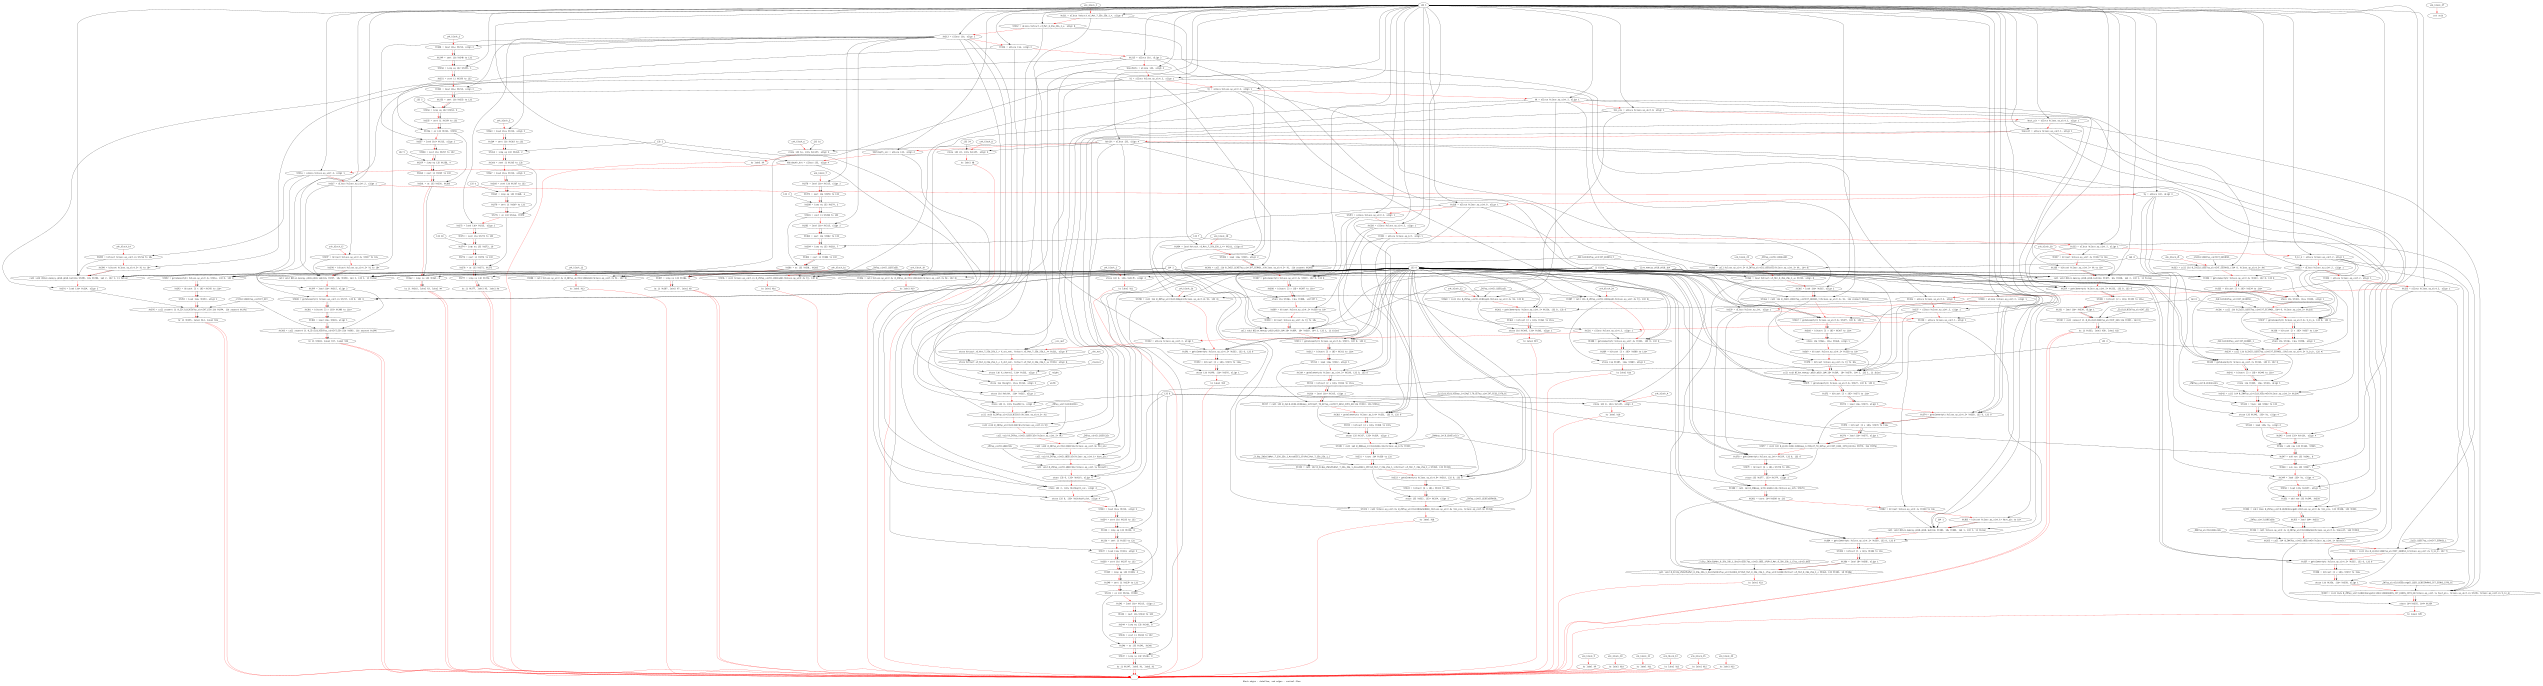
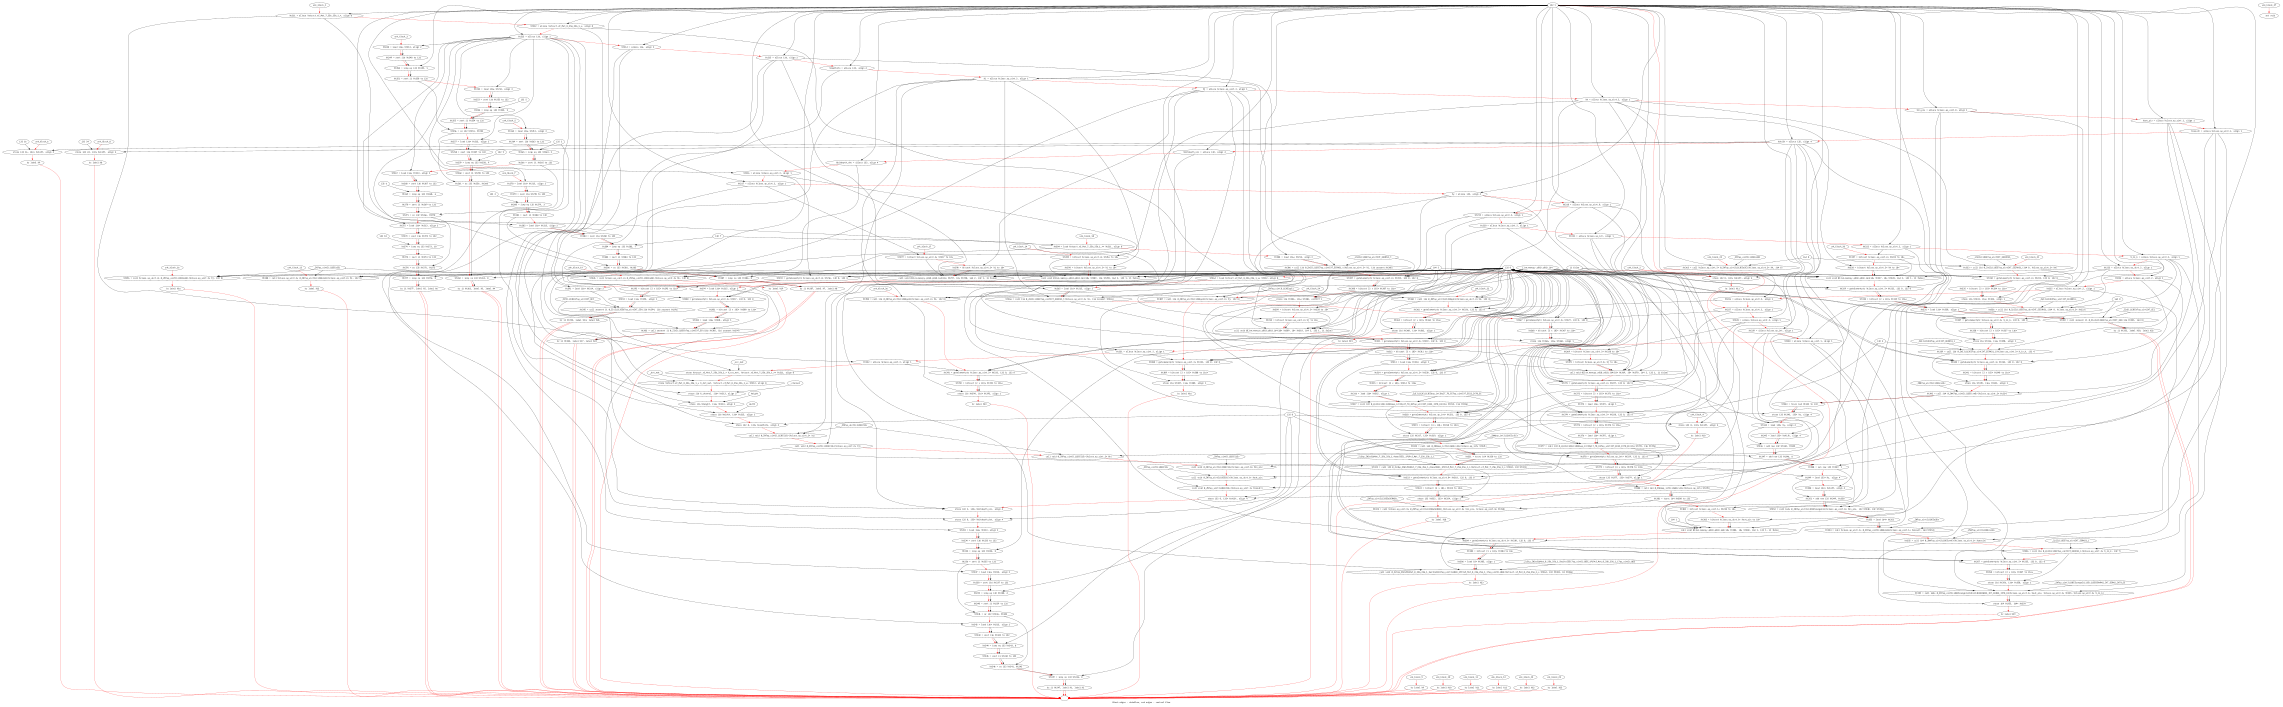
(2000, 31) -> (1654, 189)
none -> (442, 79)
(2187, 307) -> (1619, 345)
(1938, 314) -> (1751, 314)
none -> (478, 388)
